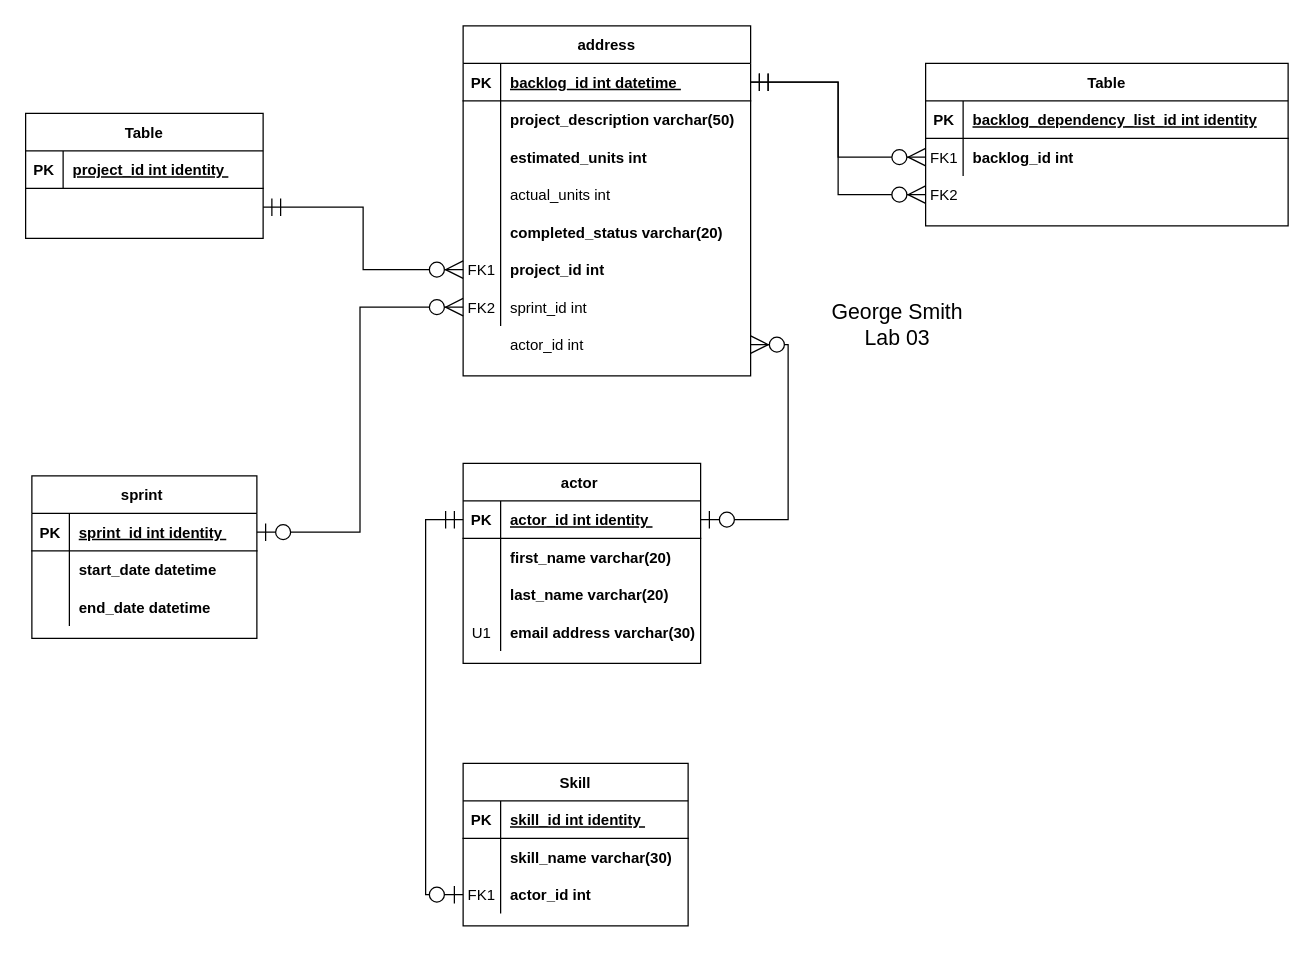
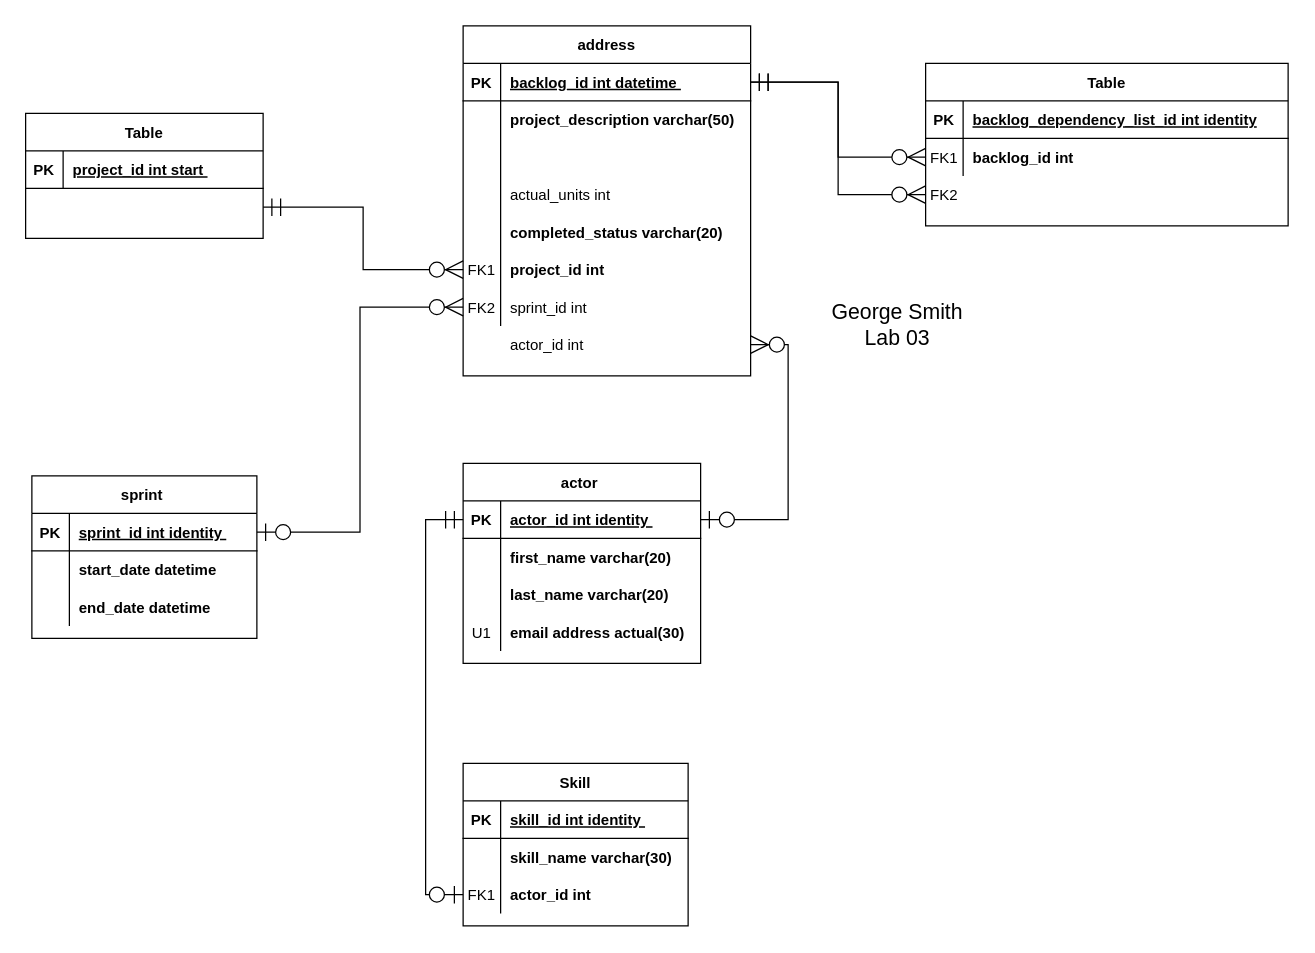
(626, 157) -> none
(157, 170) -> (149, 170)
(607, 633) -> (601, 633)
